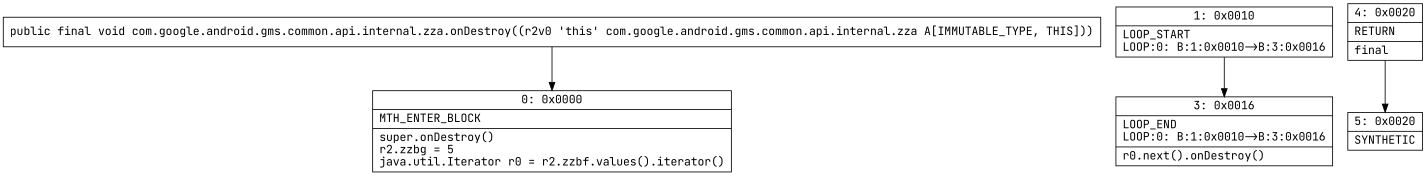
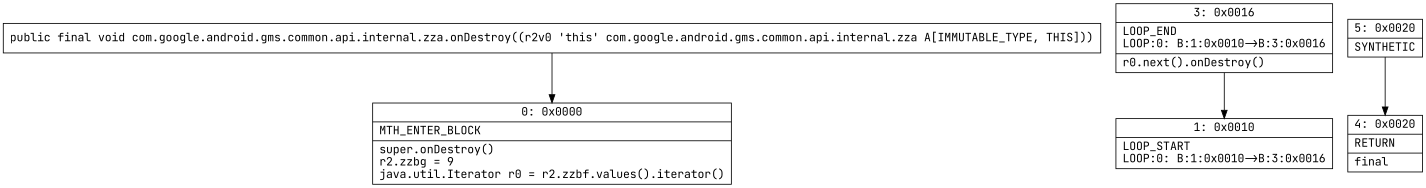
(1224, 73) -> (1224, 91)
(1385, 82) -> (1385, 82)
(417, 150) -> (417, 162)
